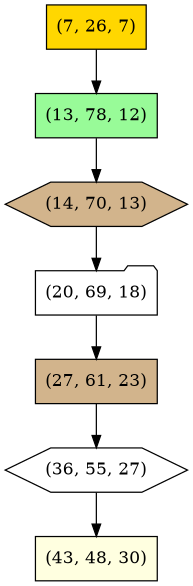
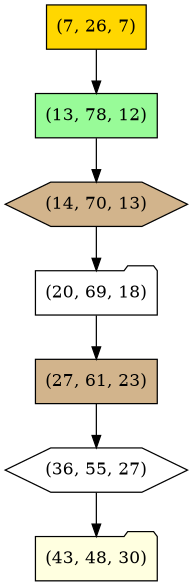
(96, 559) -> (96, 559)
